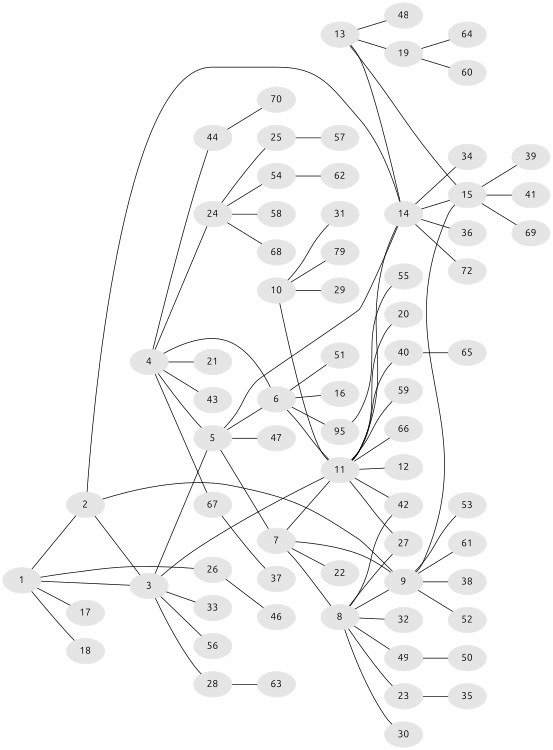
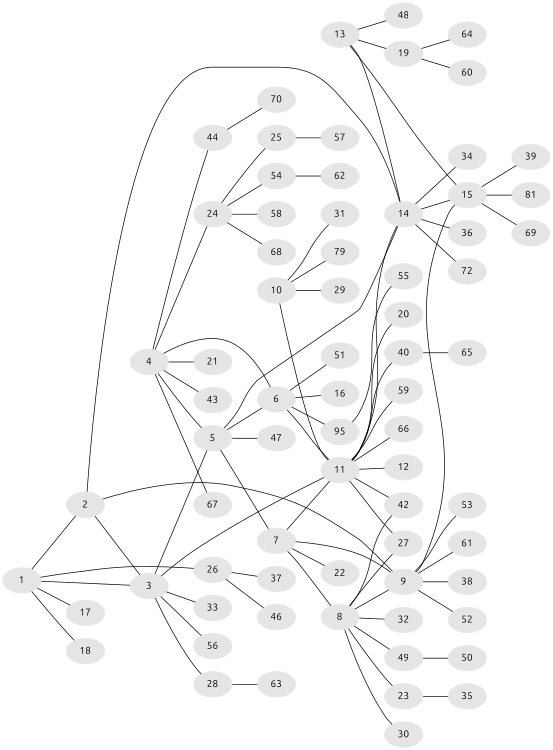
(531, 195) -> (531, 195)
(243, 543) -> (245, 574)
